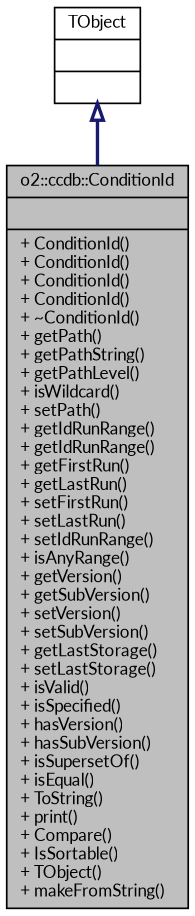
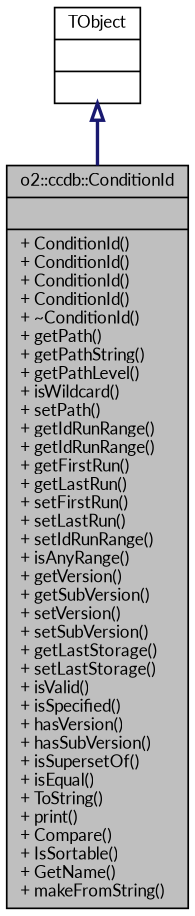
(61, 873) -> (69, 873)
